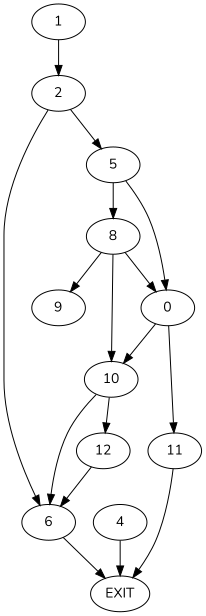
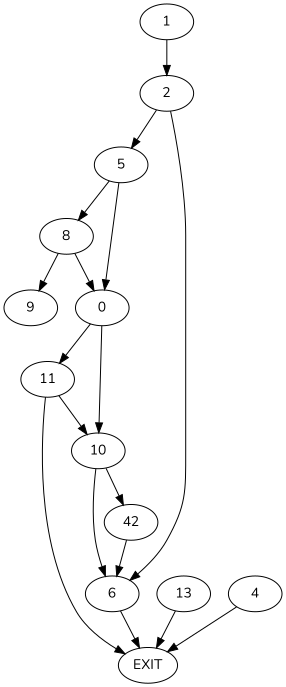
(112, 303) -> (70, 411)
(103, 451) -> (131, 522)
none -> (184, 594)
